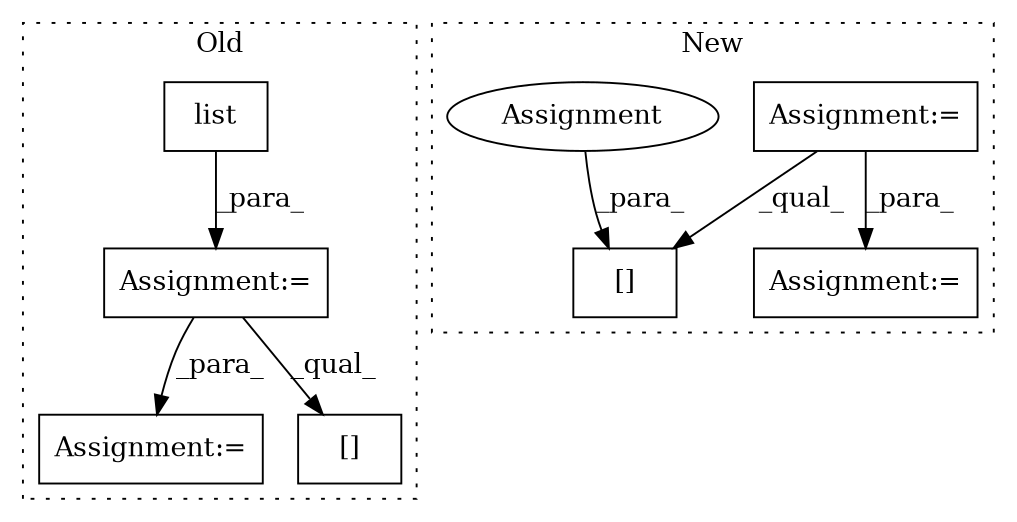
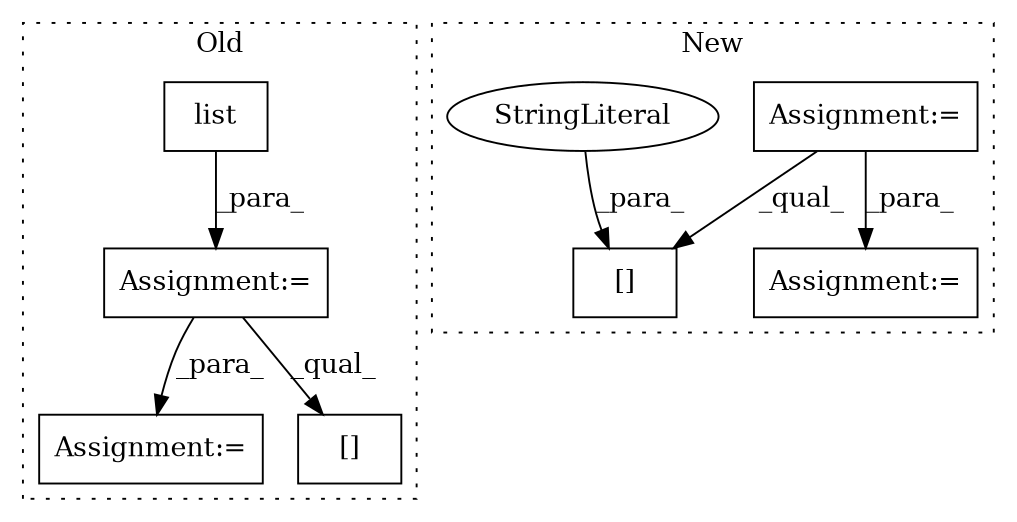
(583, 117) -> (583, 117)
